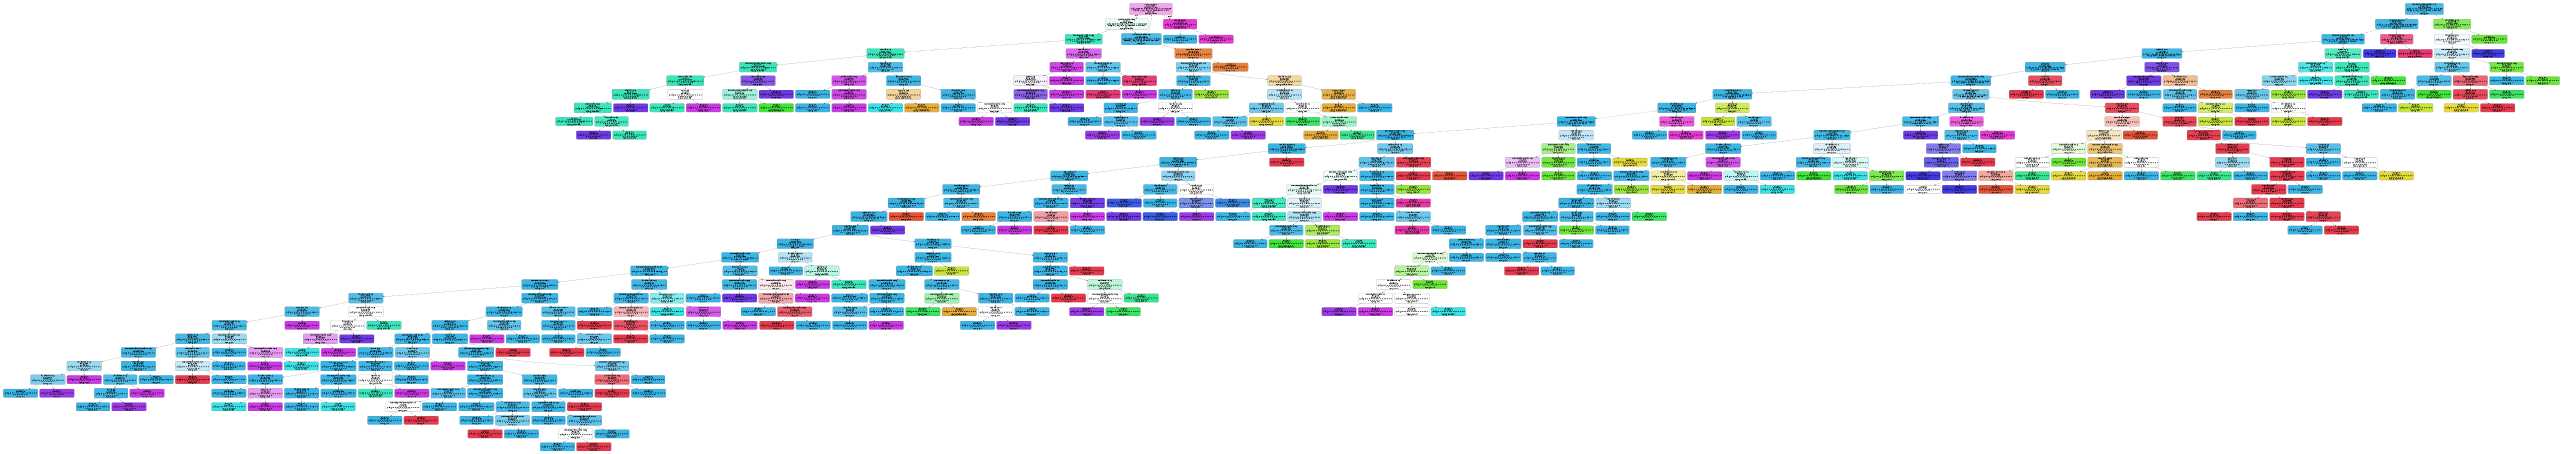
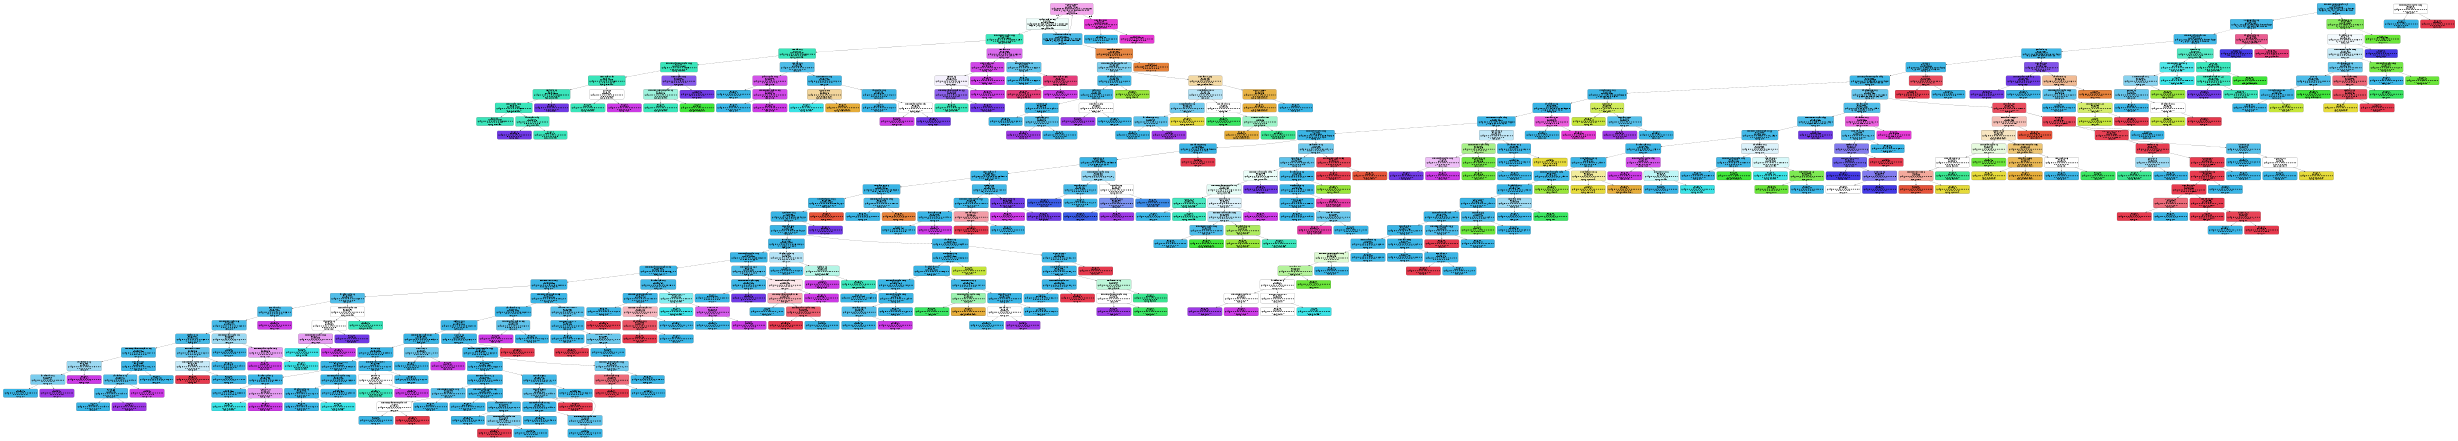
(580, 427) -> (583, 399)
